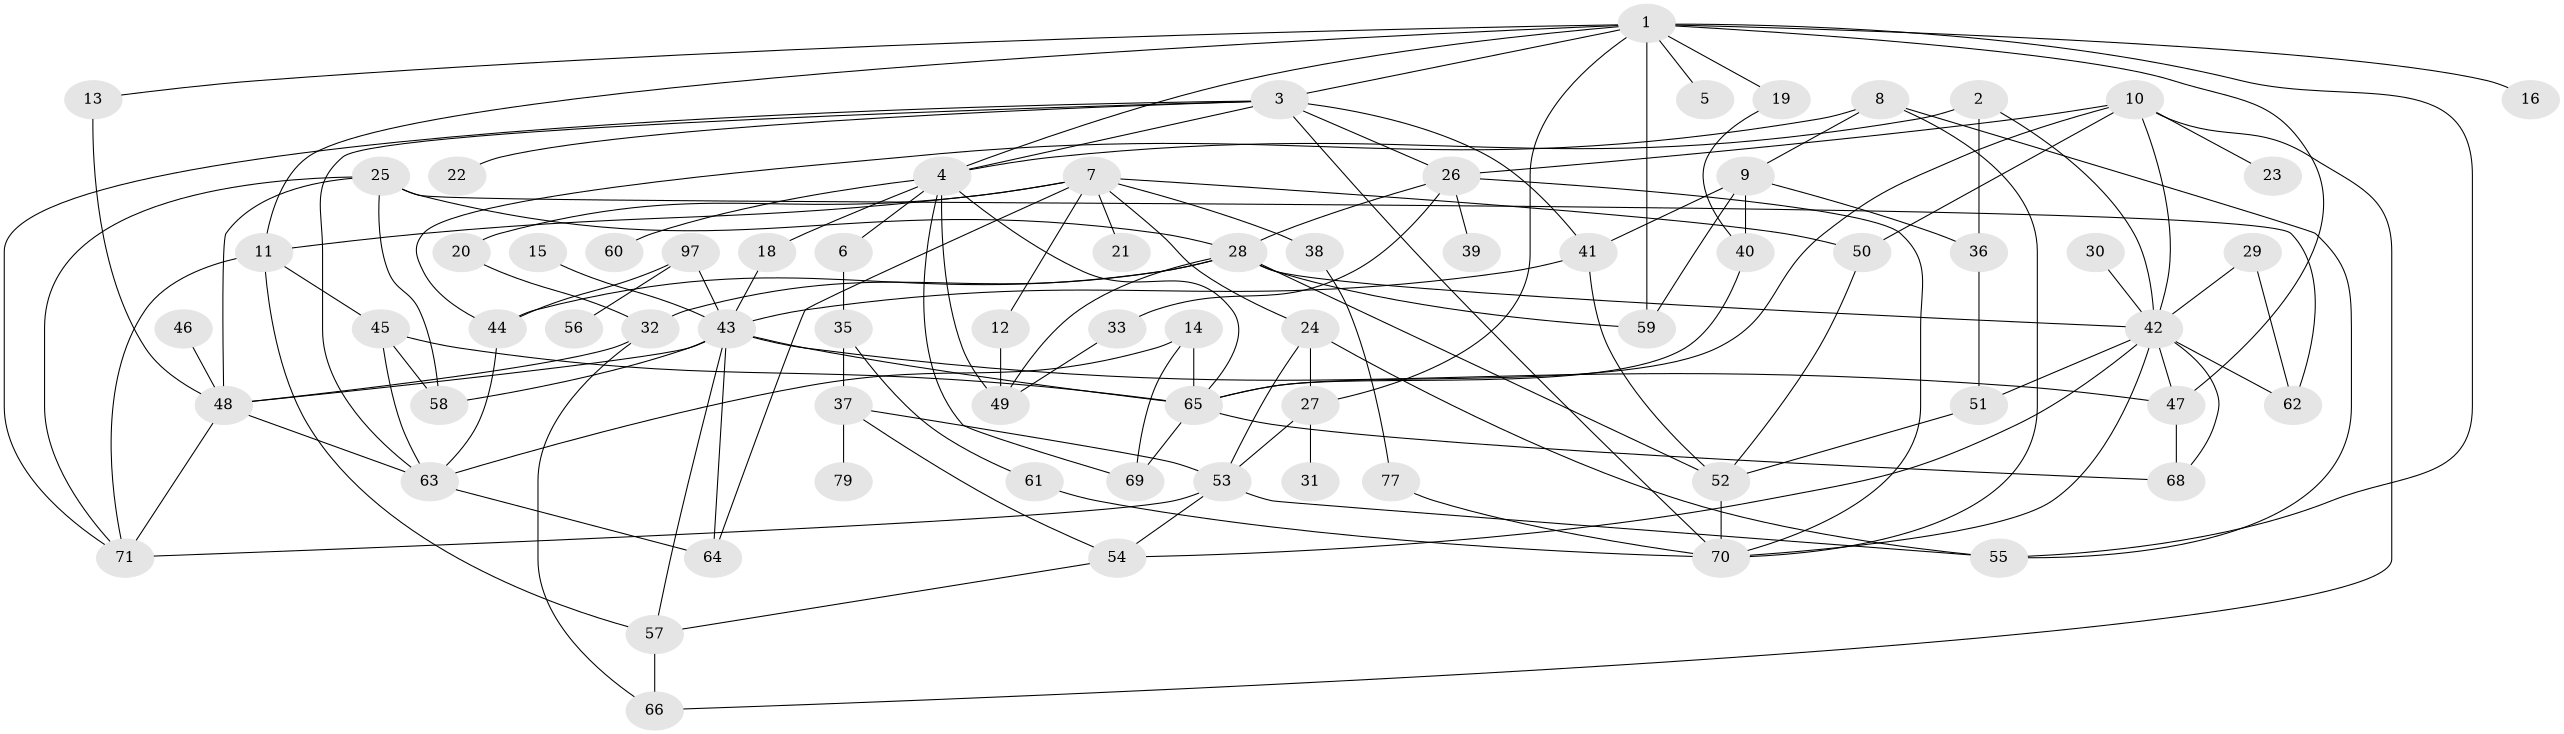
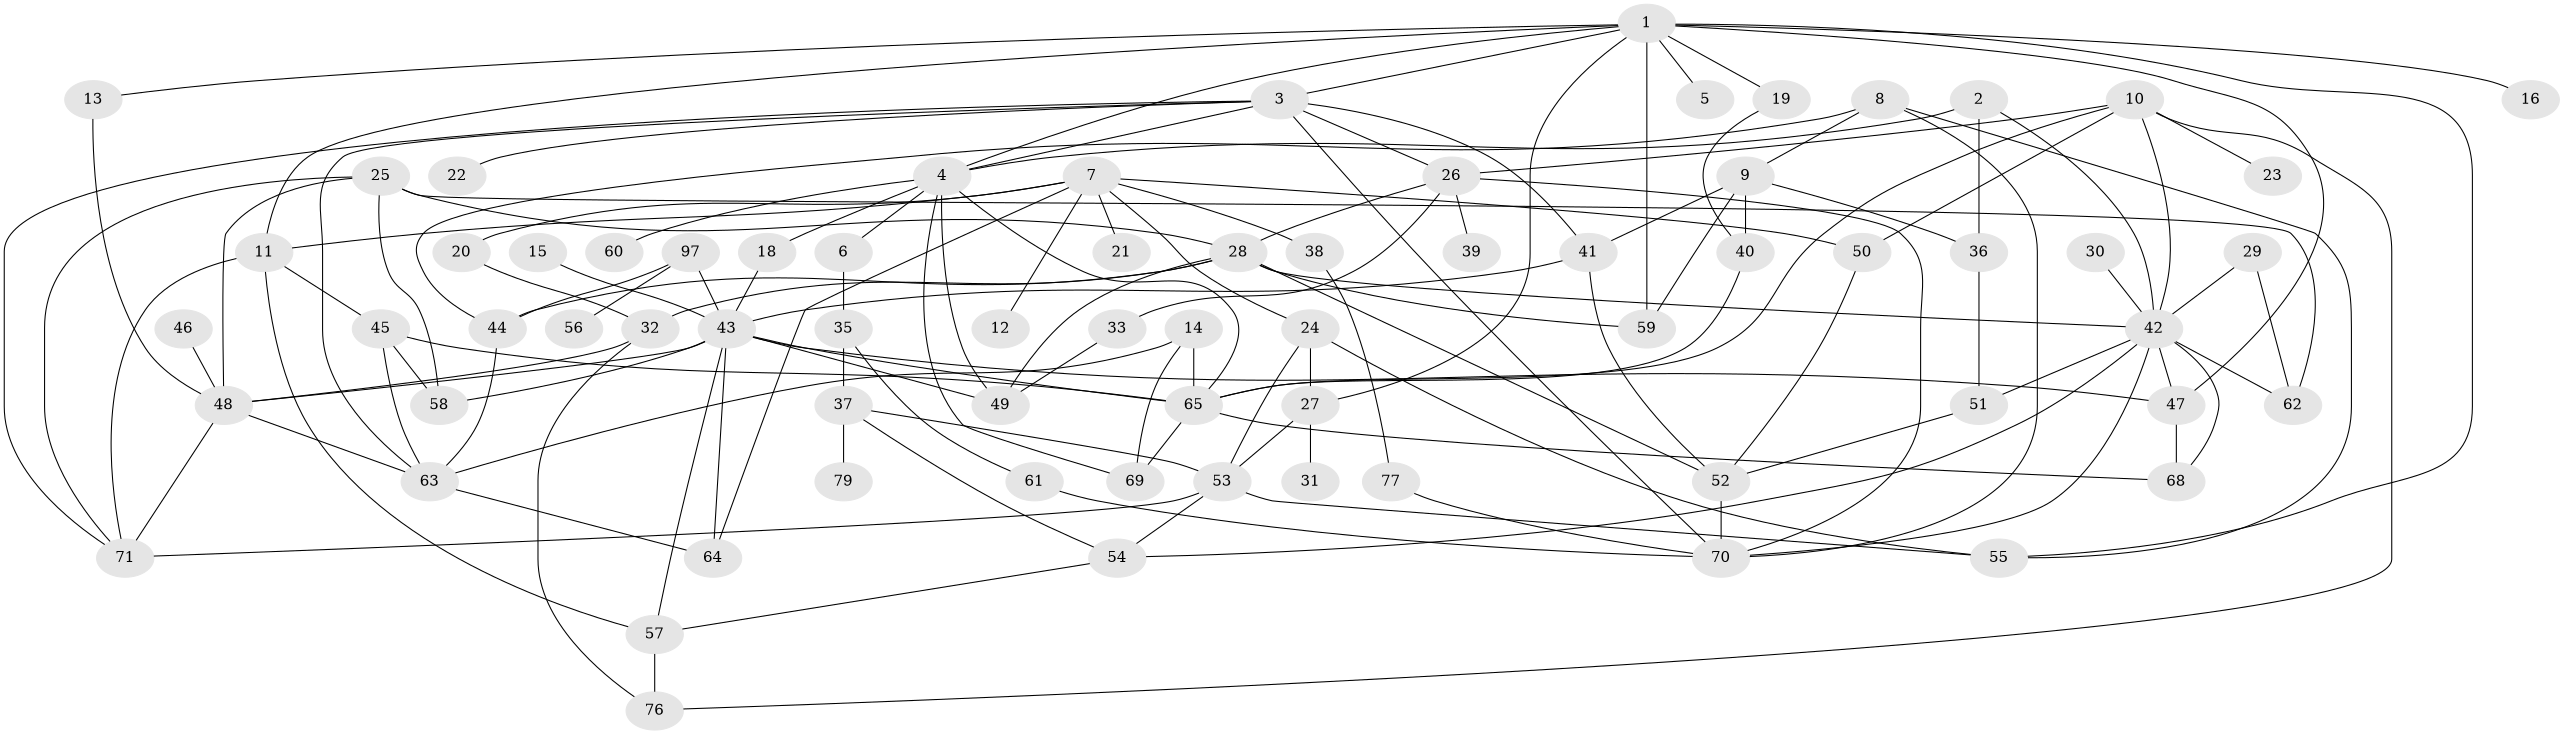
(1001, 362) -> (858, 366)
(655, 711) -> (655, 711)
